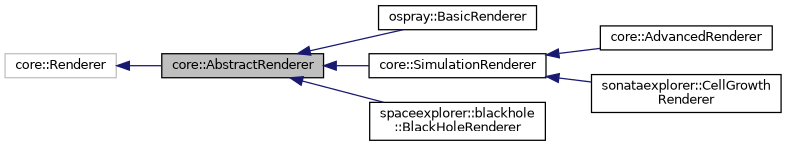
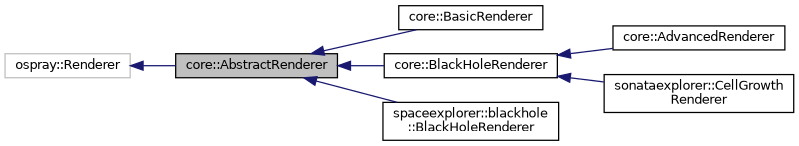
(458, 18) -> (471, 18)
(61, 66) -> (68, 66)
(458, 66) -> (471, 66)
